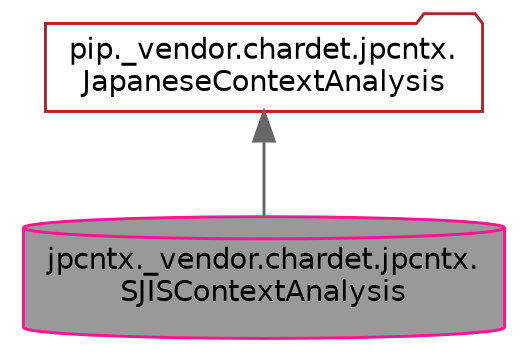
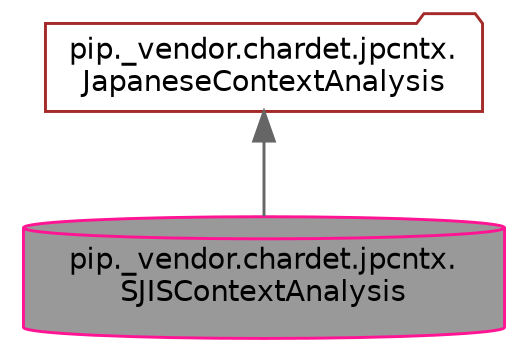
(264, 278) -> (264, 278)
